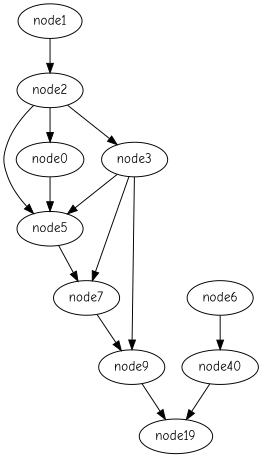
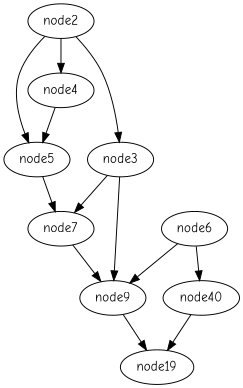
(50, 21) -> none
(50, 160) -> (61, 90)
(96, 191) -> none
none -> (158, 260)
